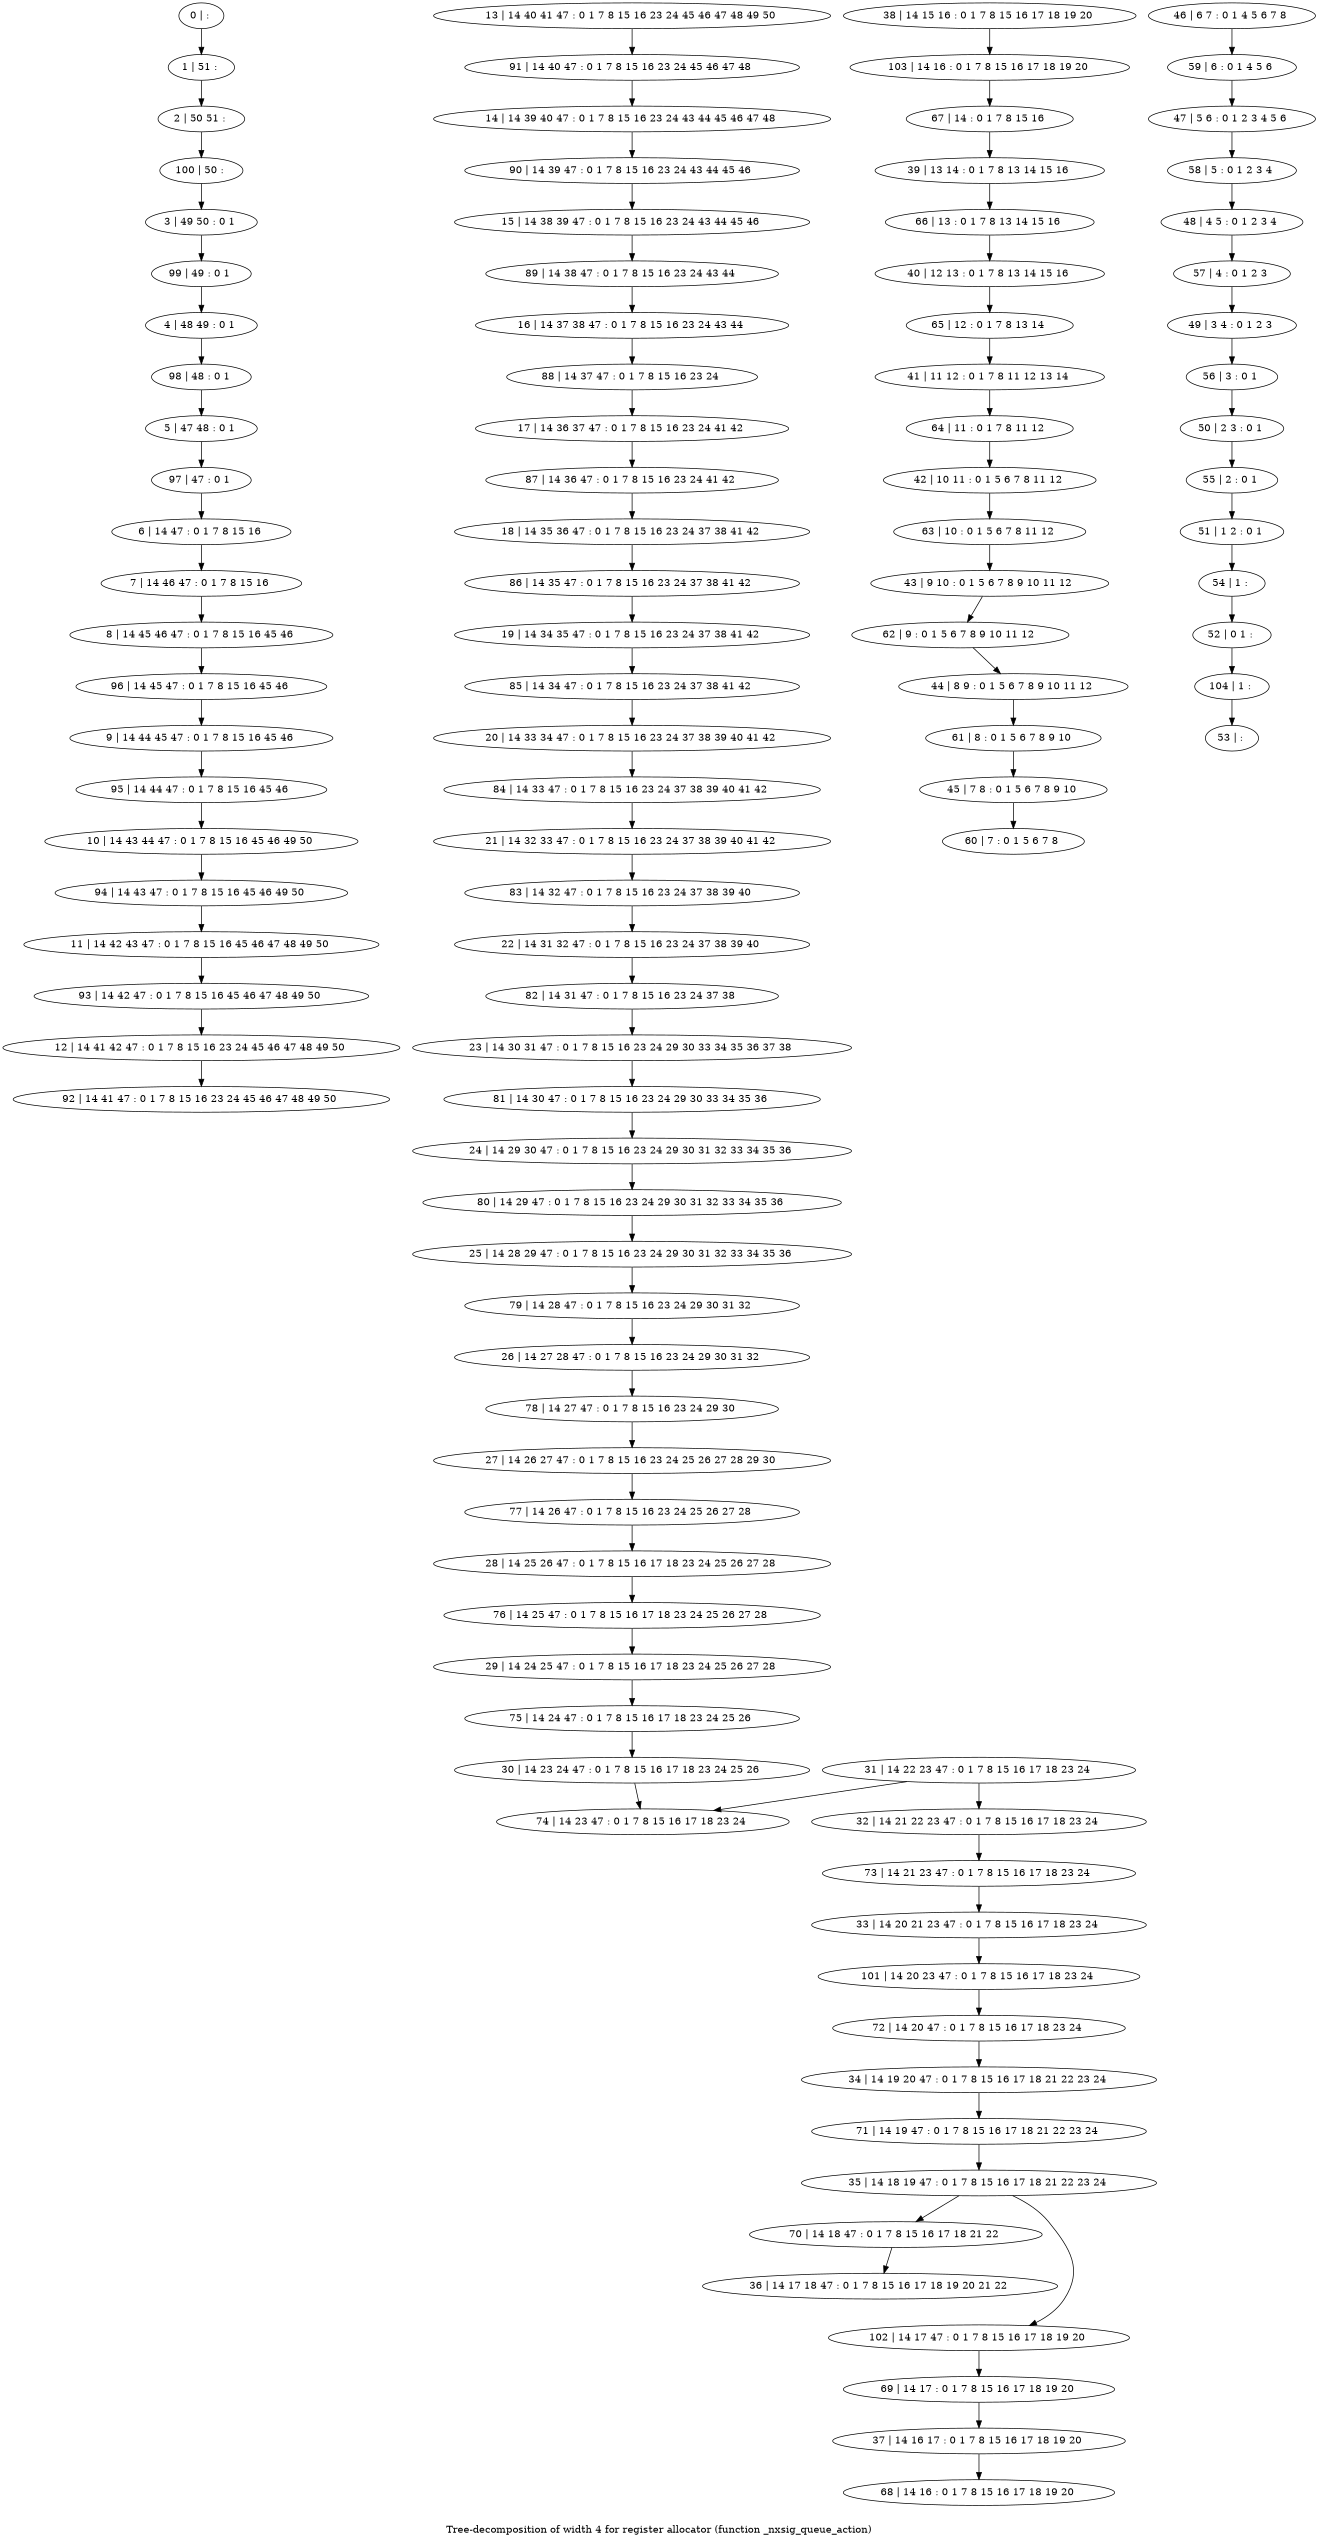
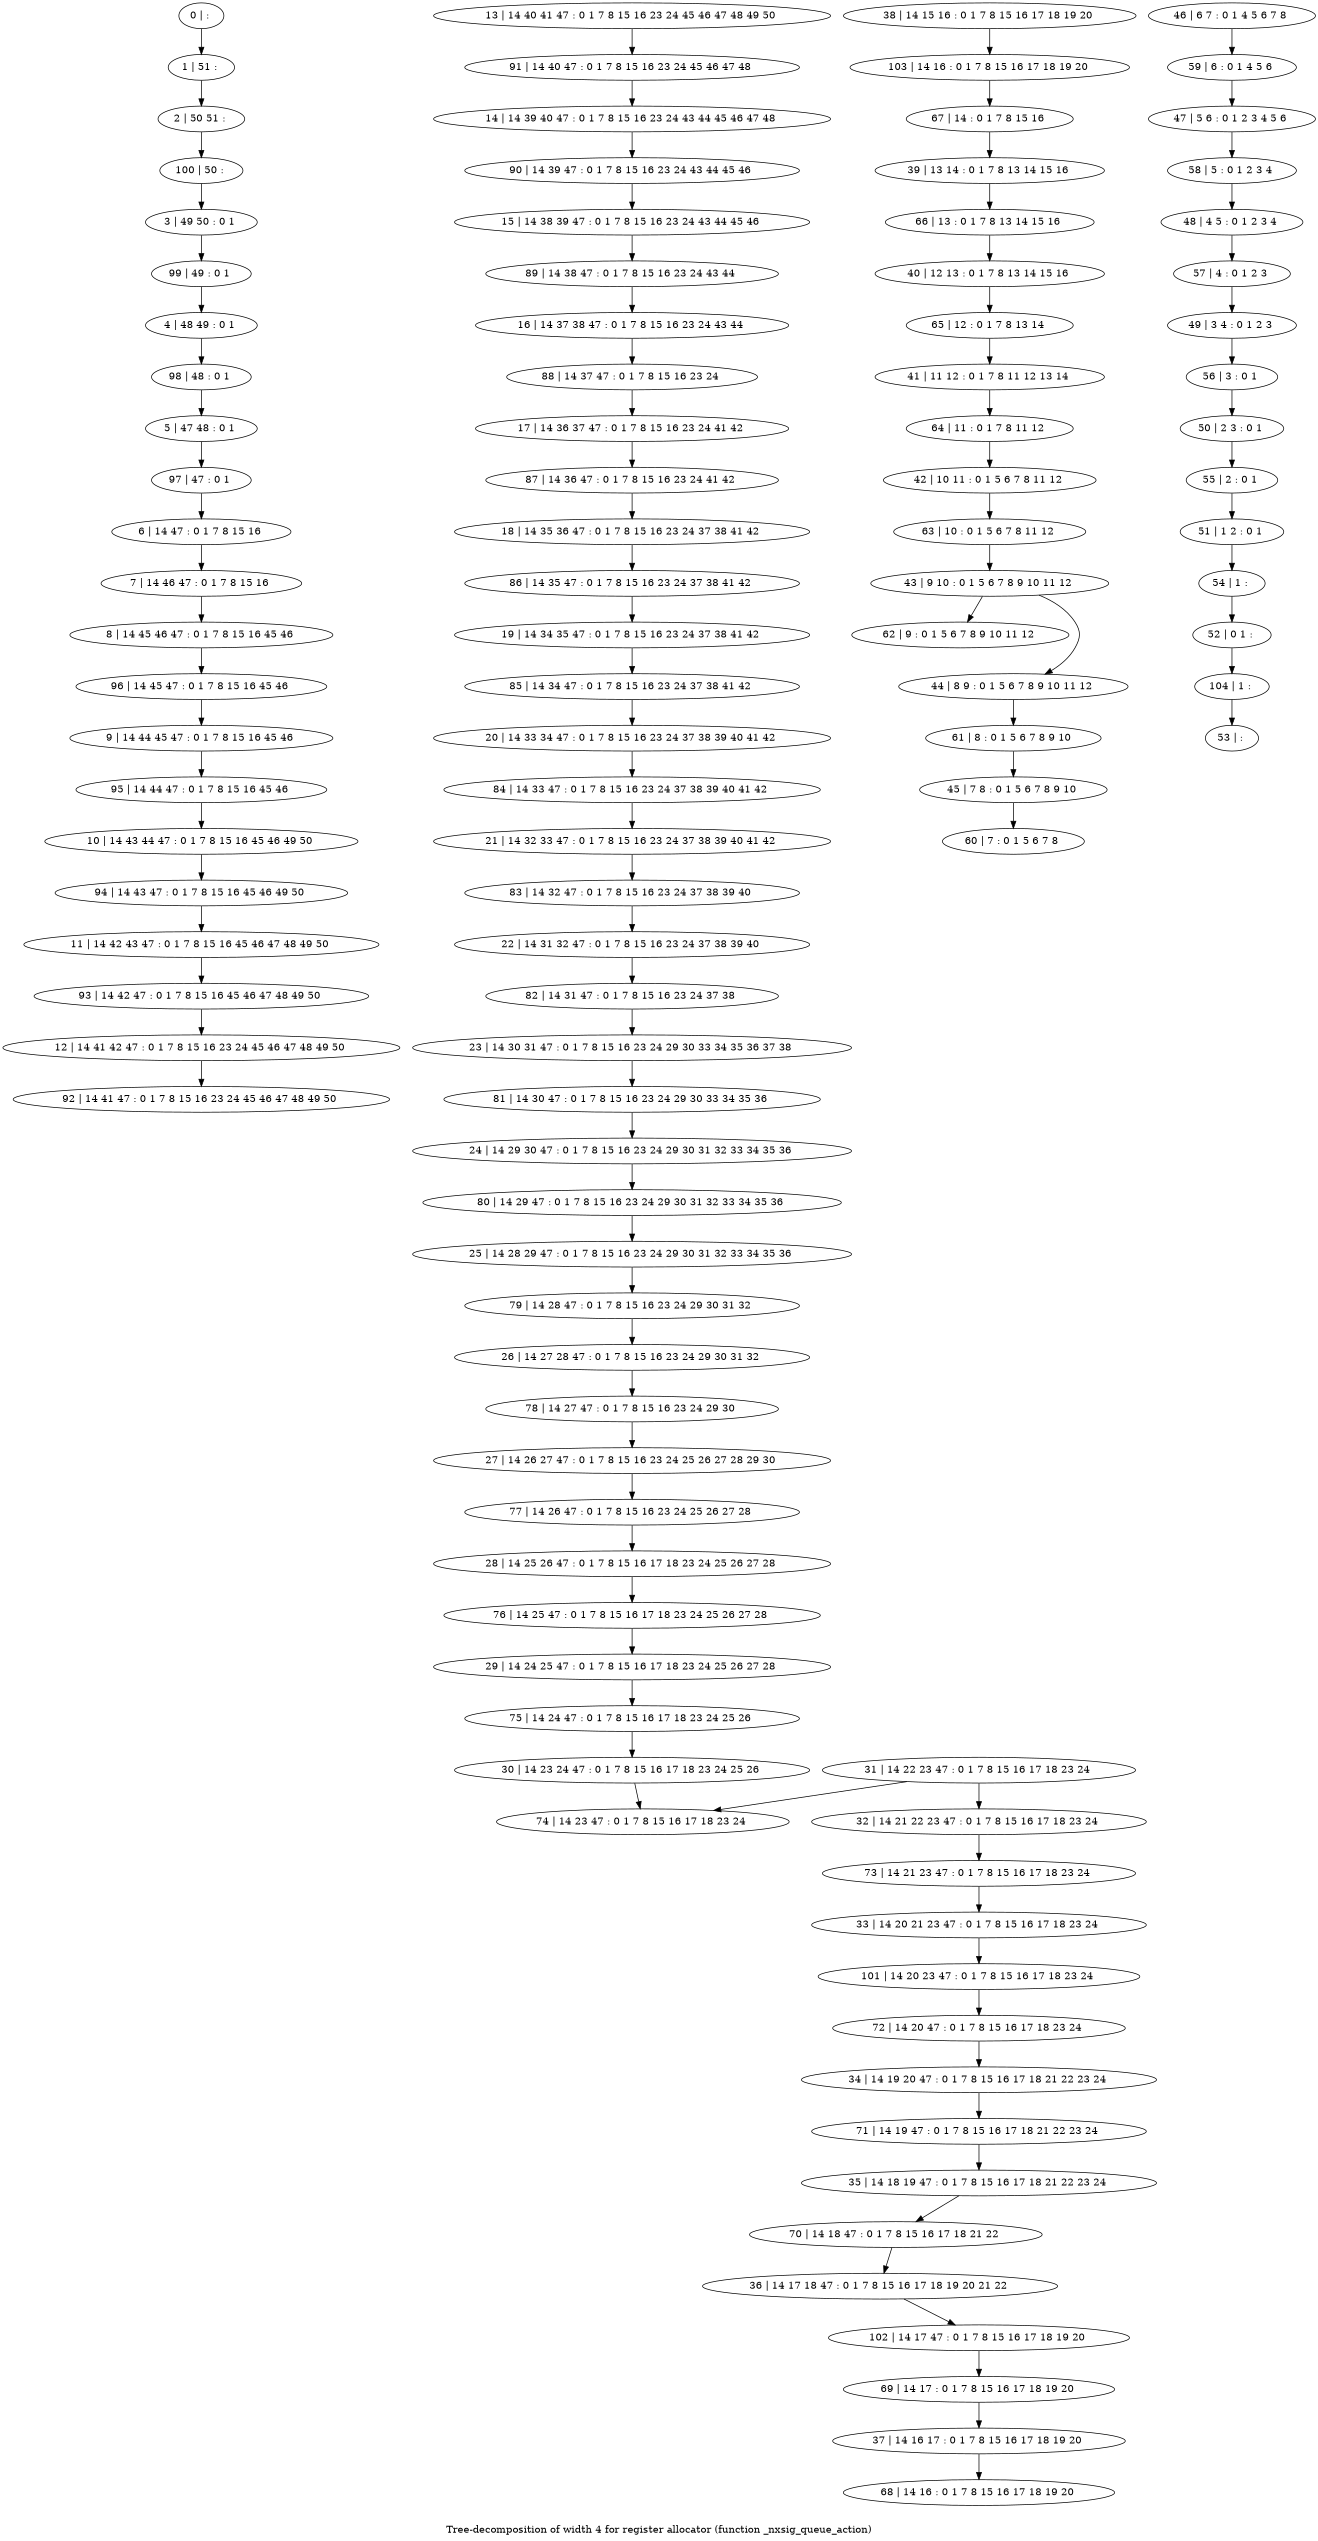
(984, 658) -> (1078, 629)
(1070, 2255) -> (926, 2310)
